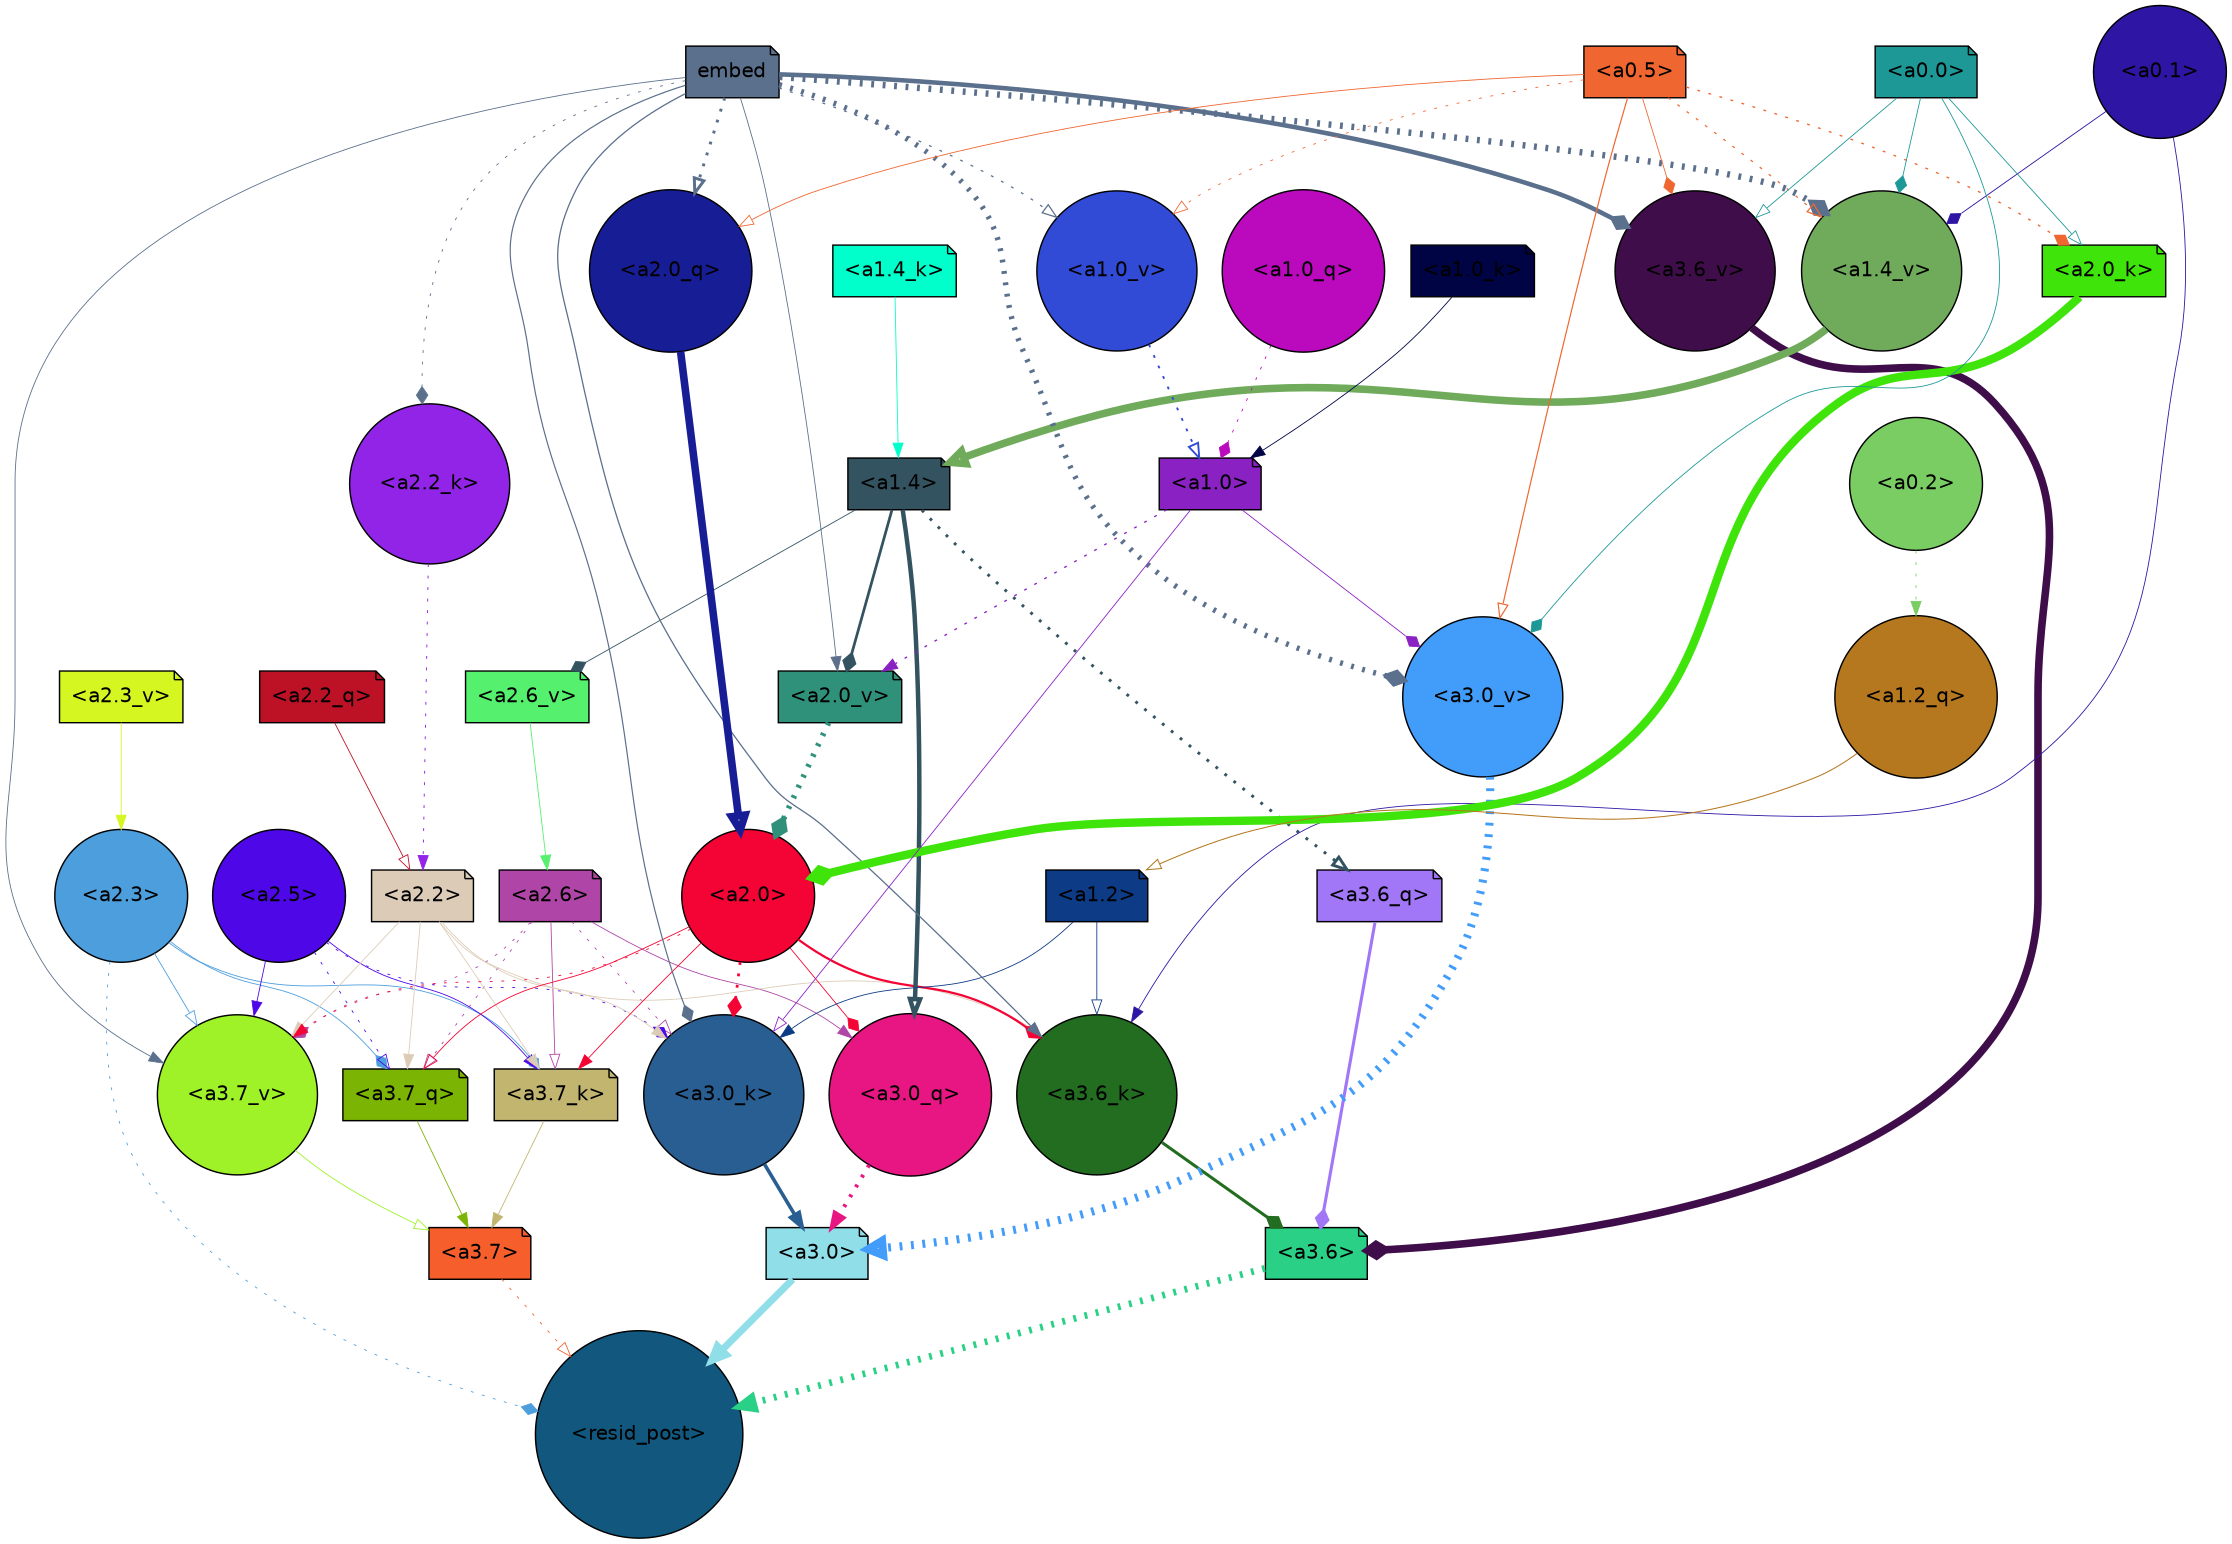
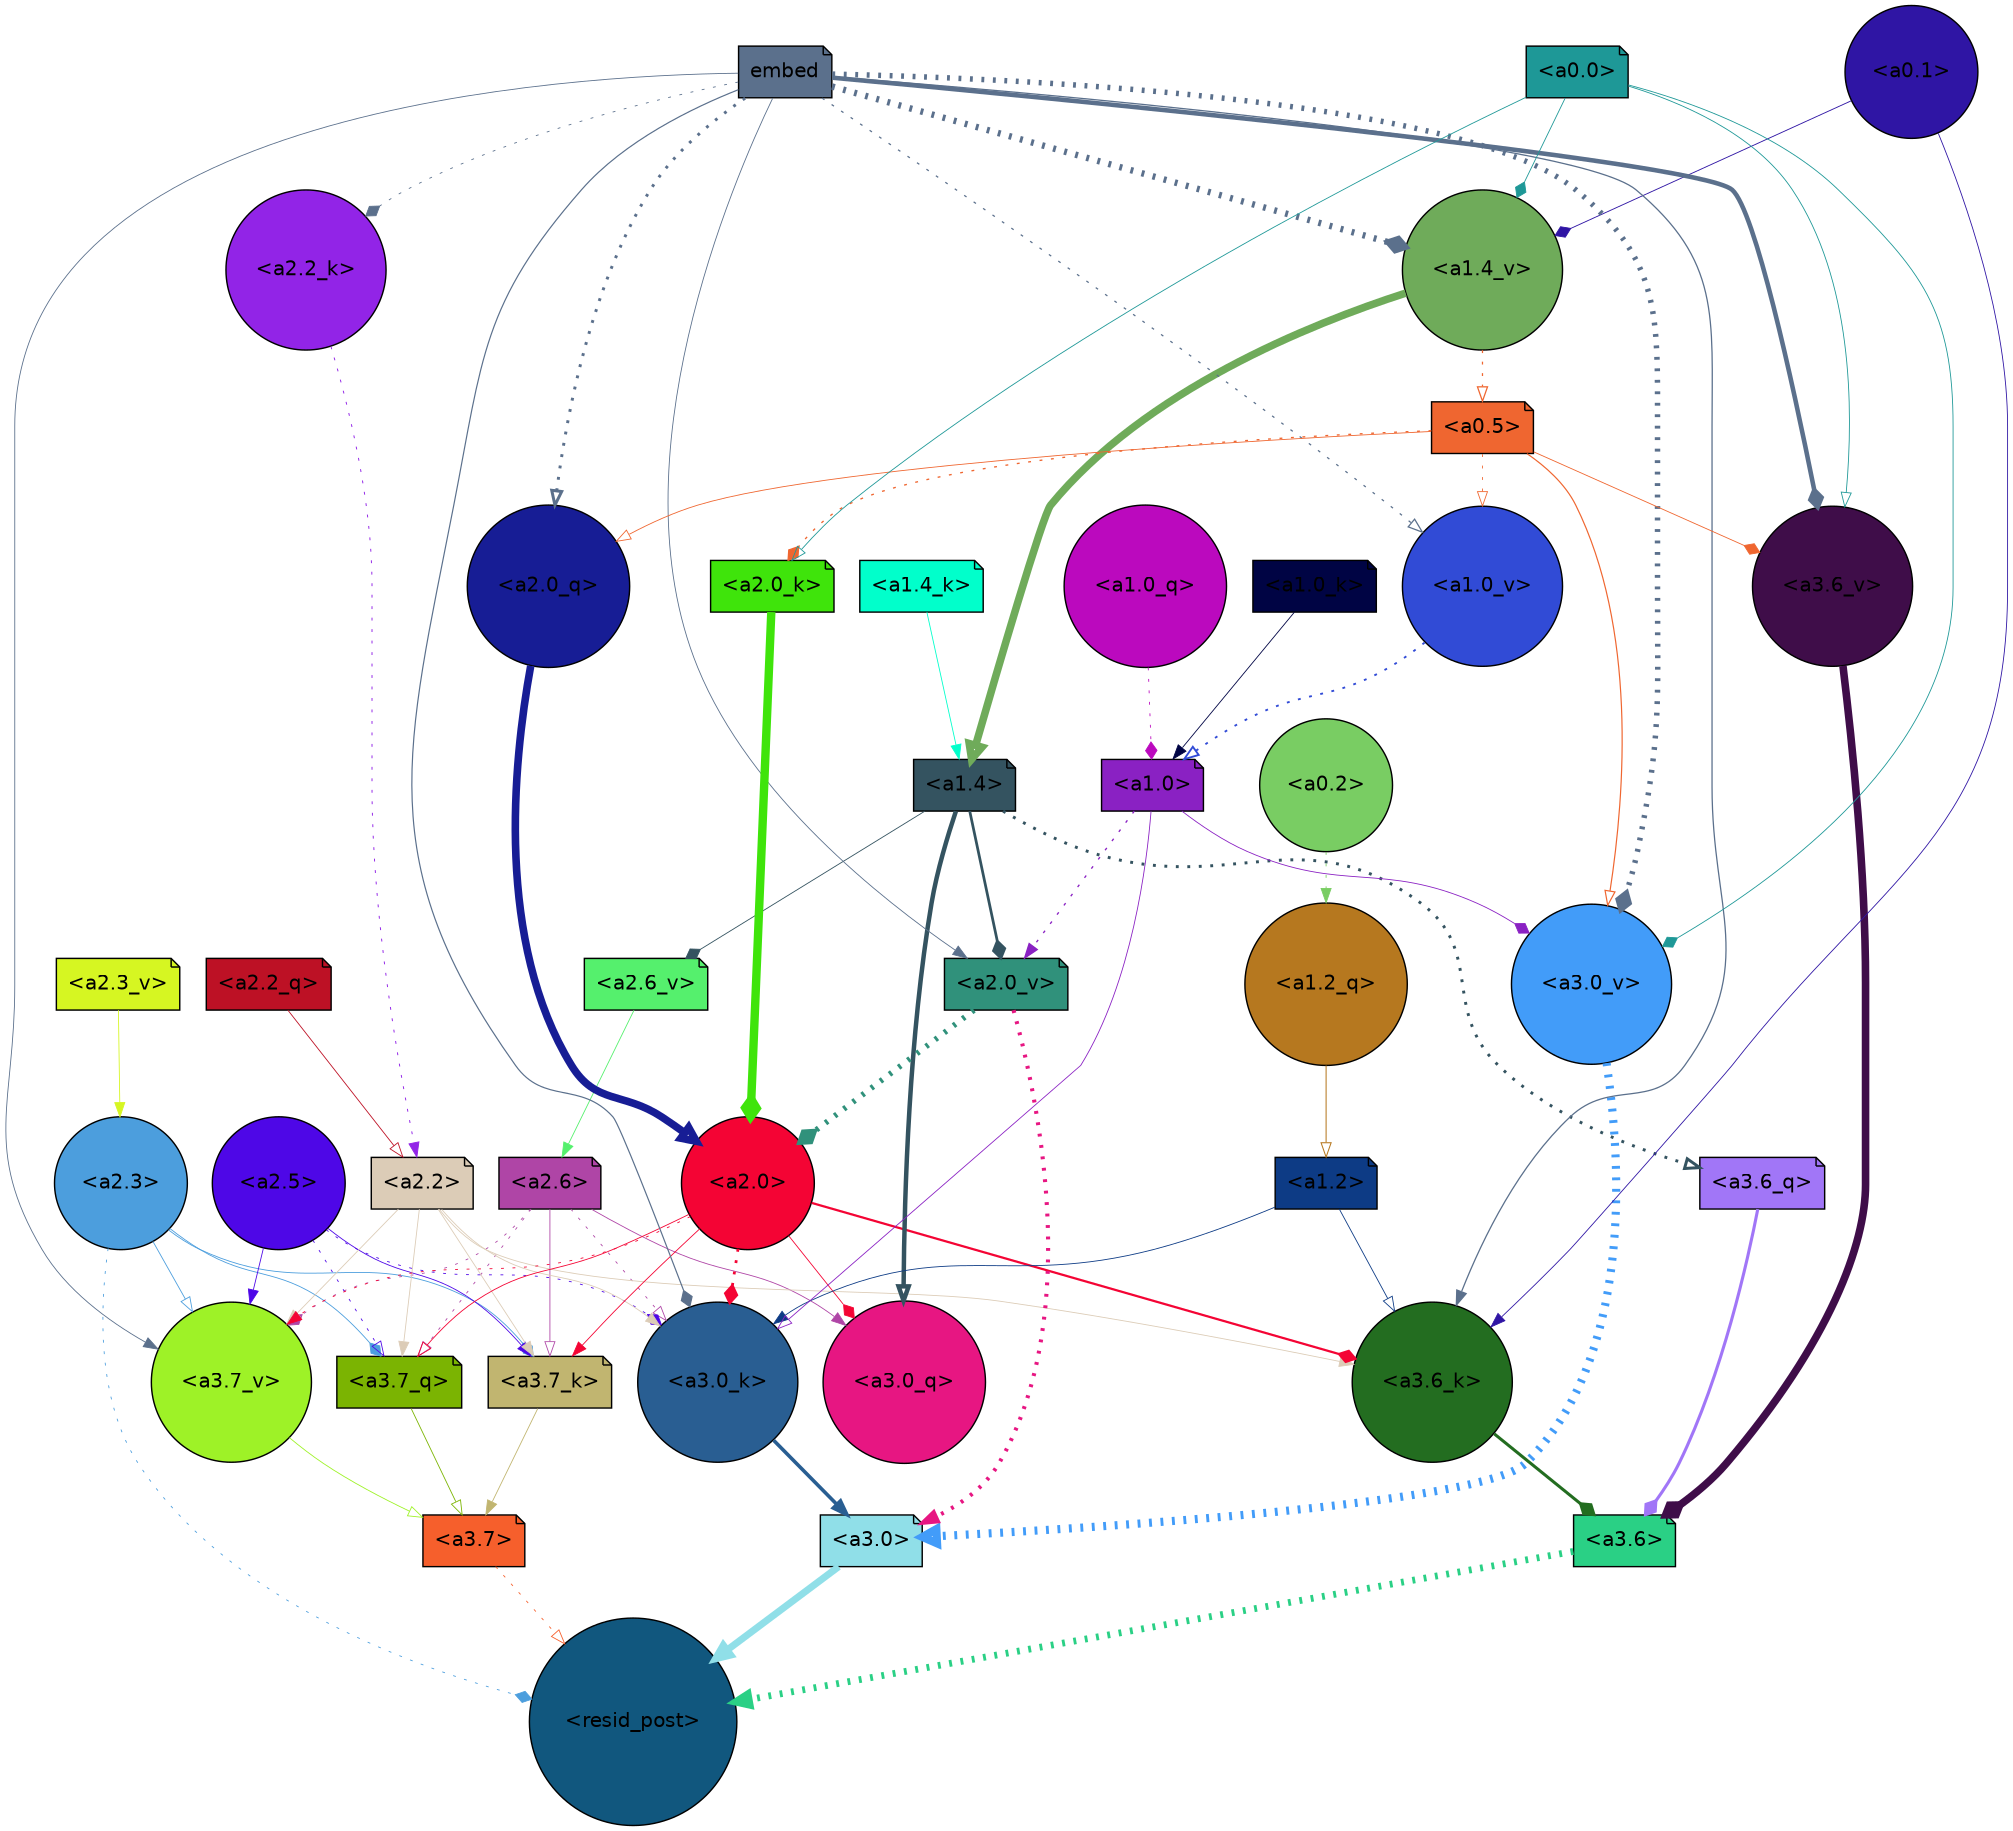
(1740, 152) -> (1482, 368)
(440, 1168) -> (434, 1455)
(854, 1190) -> (1047, 1281)
